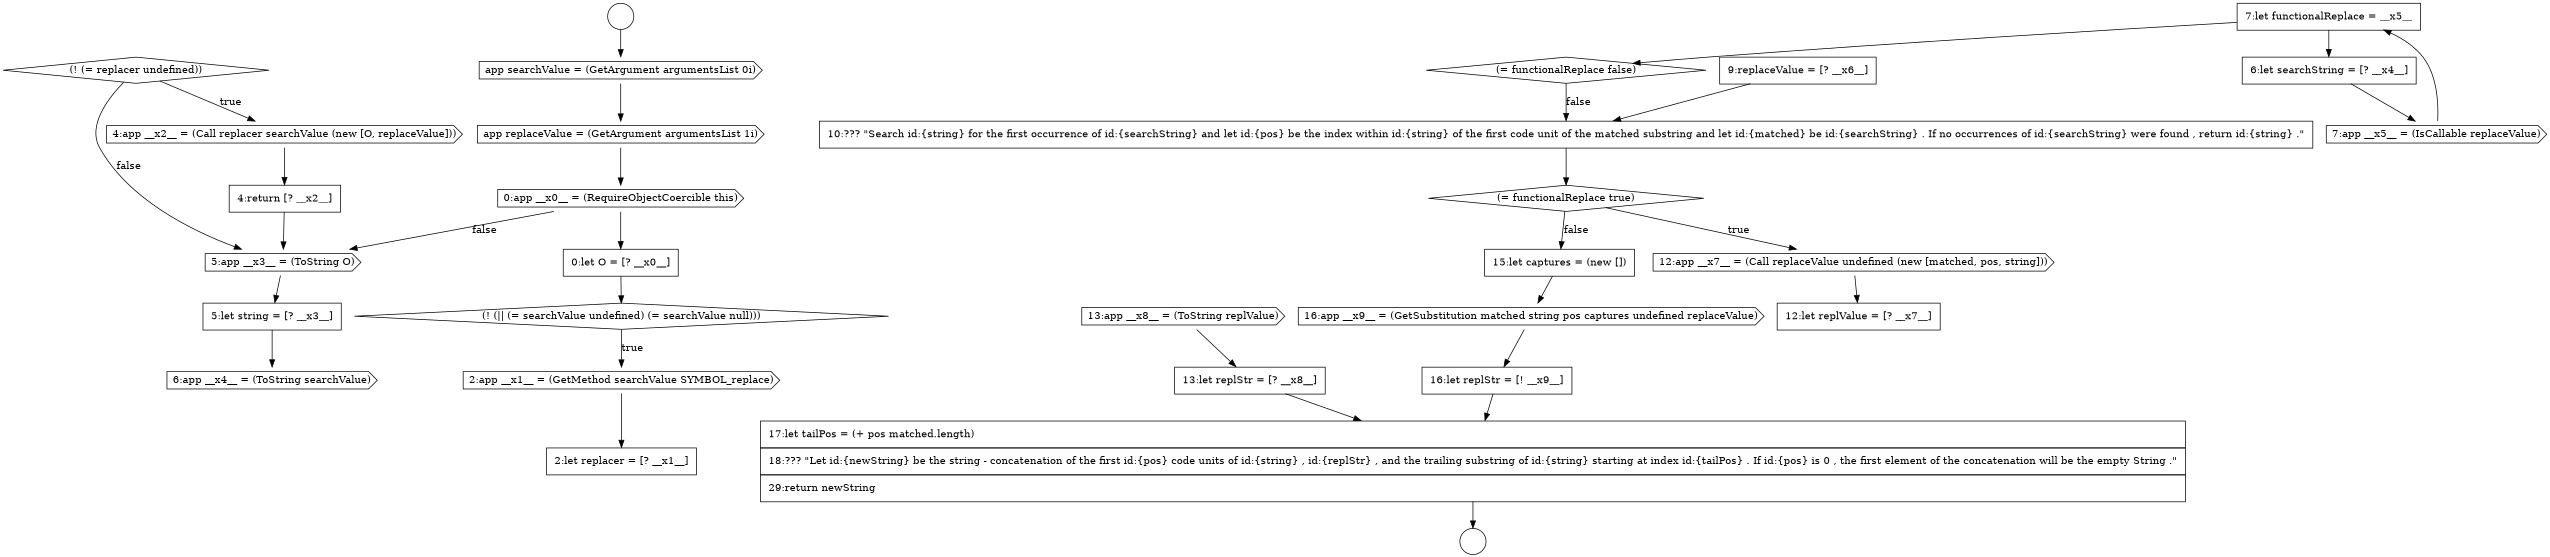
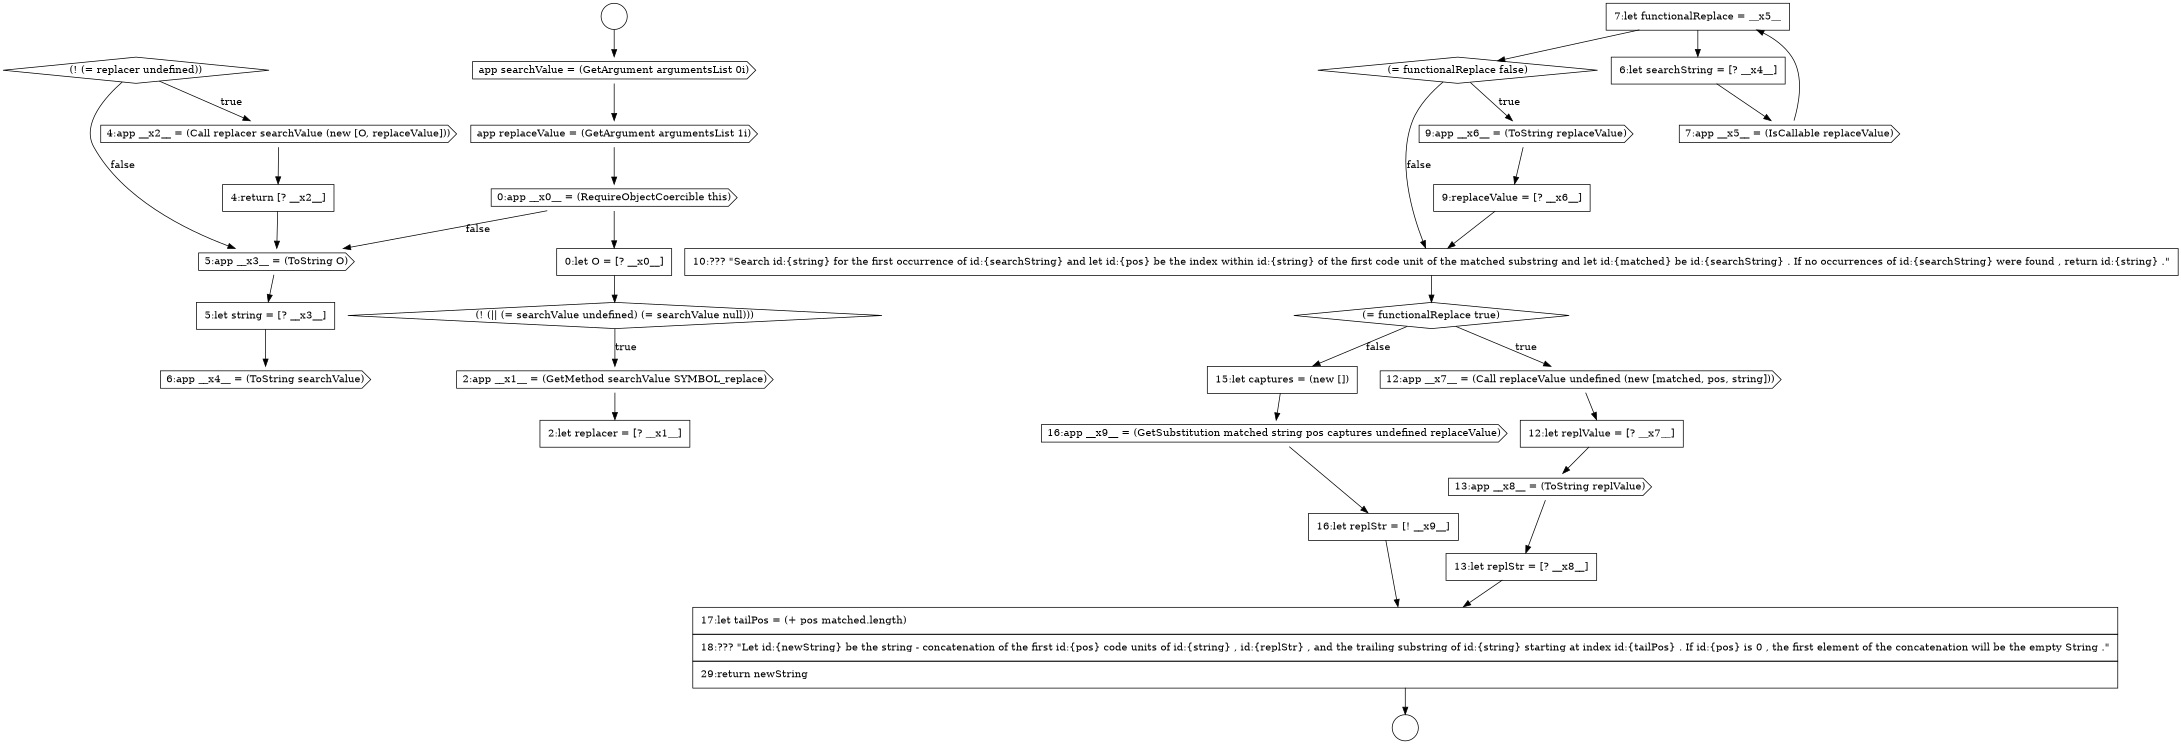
none -> (1526, 134)
none -> (1579, 458)
